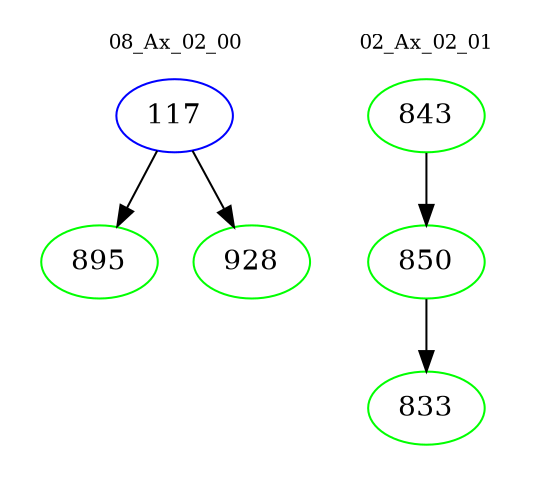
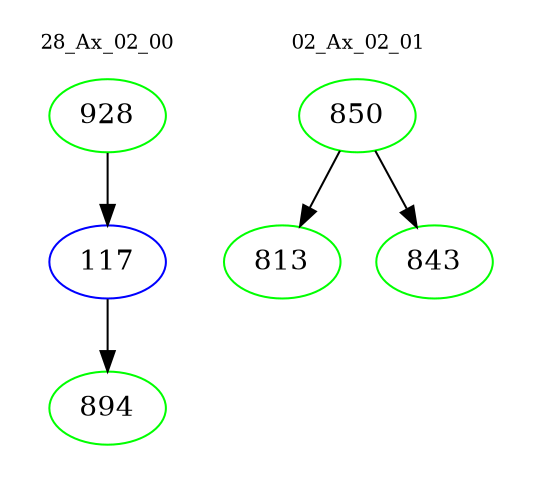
(176, 44) -> (108, 44)
(426, 179) -> (391, 180)
(208, 180) -> (108, 179)
(99, 262) -> (108, 408)
(426, 408) -> (282, 262)
